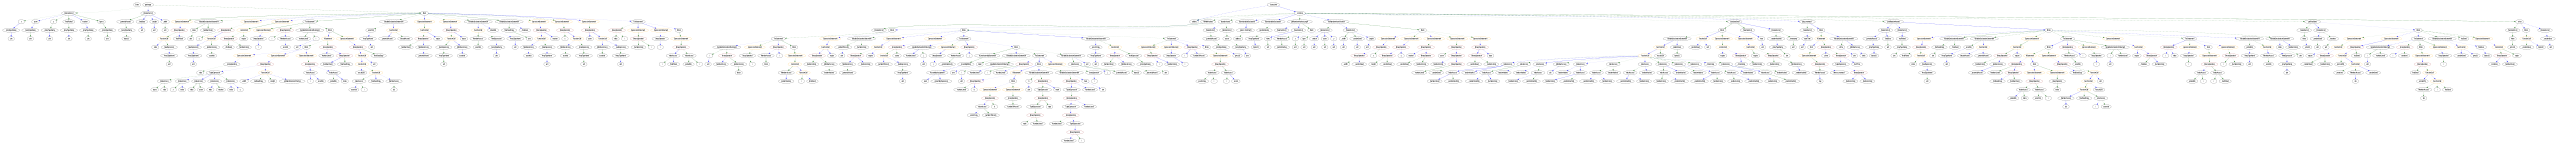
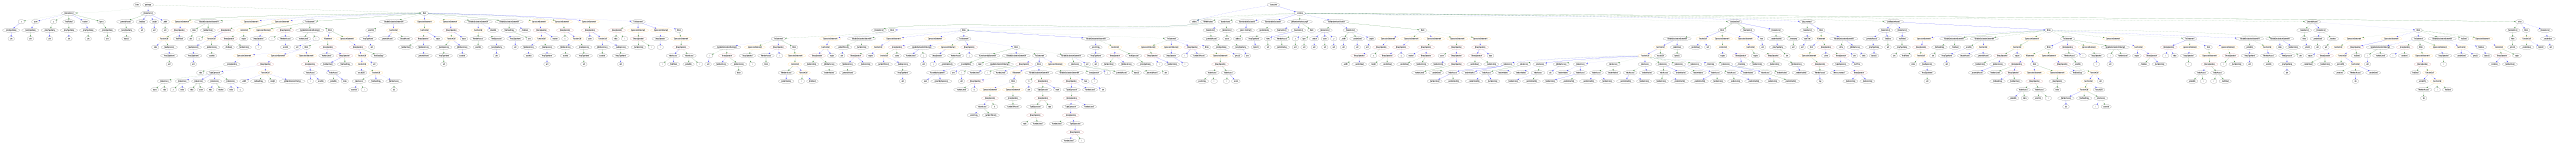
(2312, 22) -> (2312, 22)
